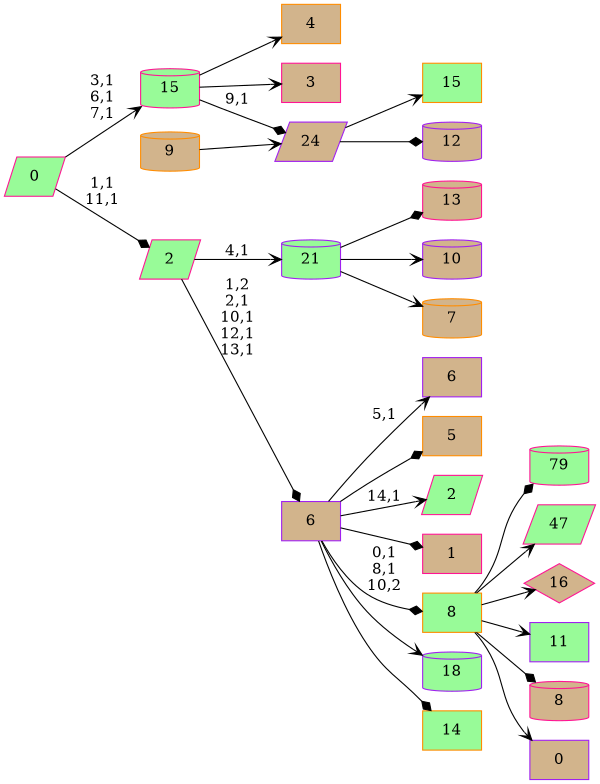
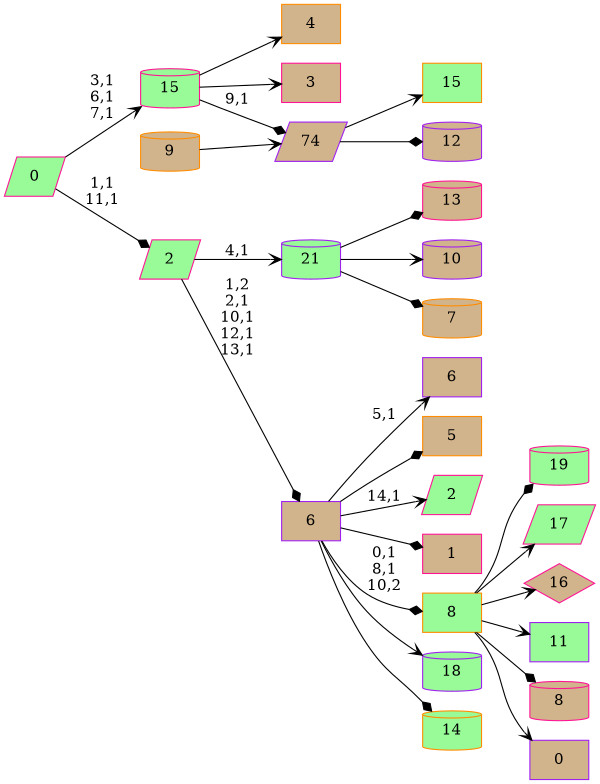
(311, 142) -> (311, 142)
(376, 287) -> (376, 286)
(559, 466) -> (559, 466)
(559, 524) -> (559, 524)
(452, 730) -> (452, 730)
